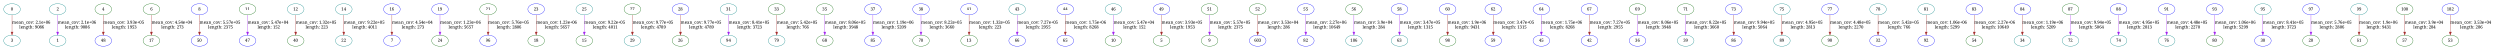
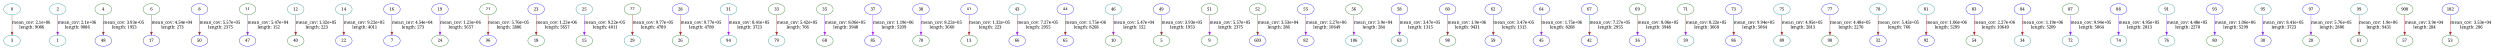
(2167, 9) -> (2167, 9)
(2405, 9) -> (2405, 9)
(151, 41) -> (151, 41)
(344, 41) -> (344, 41)
